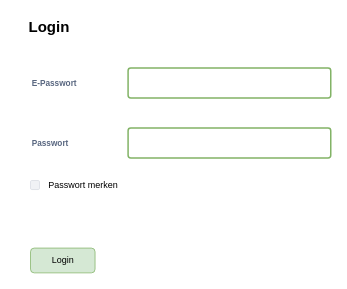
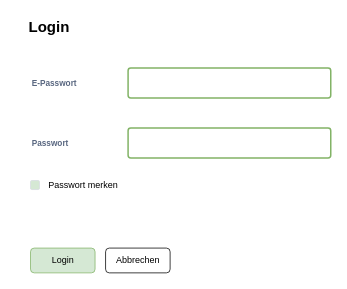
(35, 185) -> (35, 185)
none -> (138, 260)
